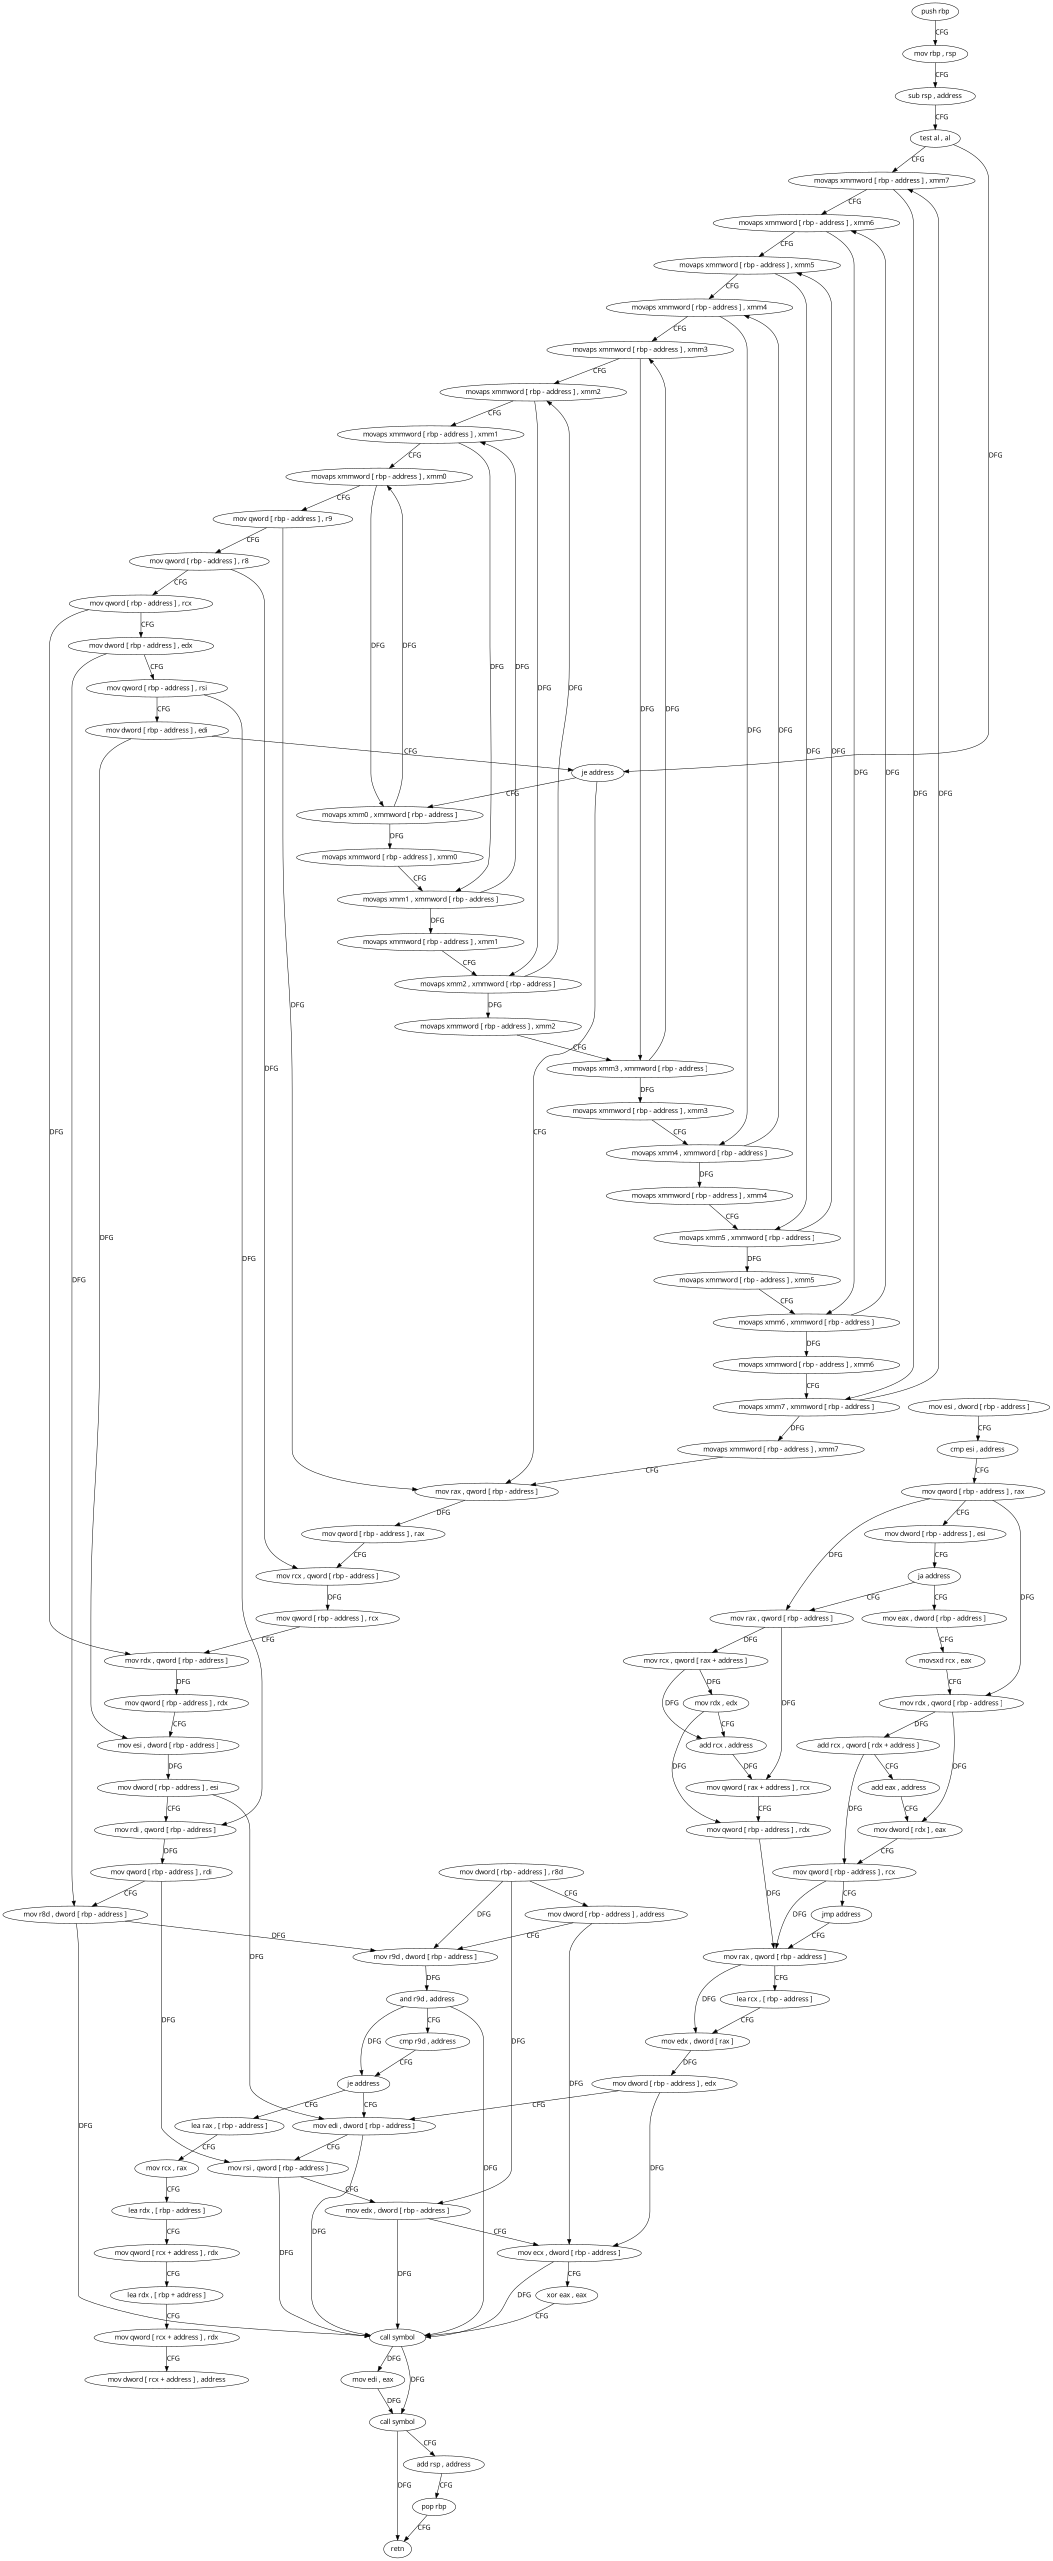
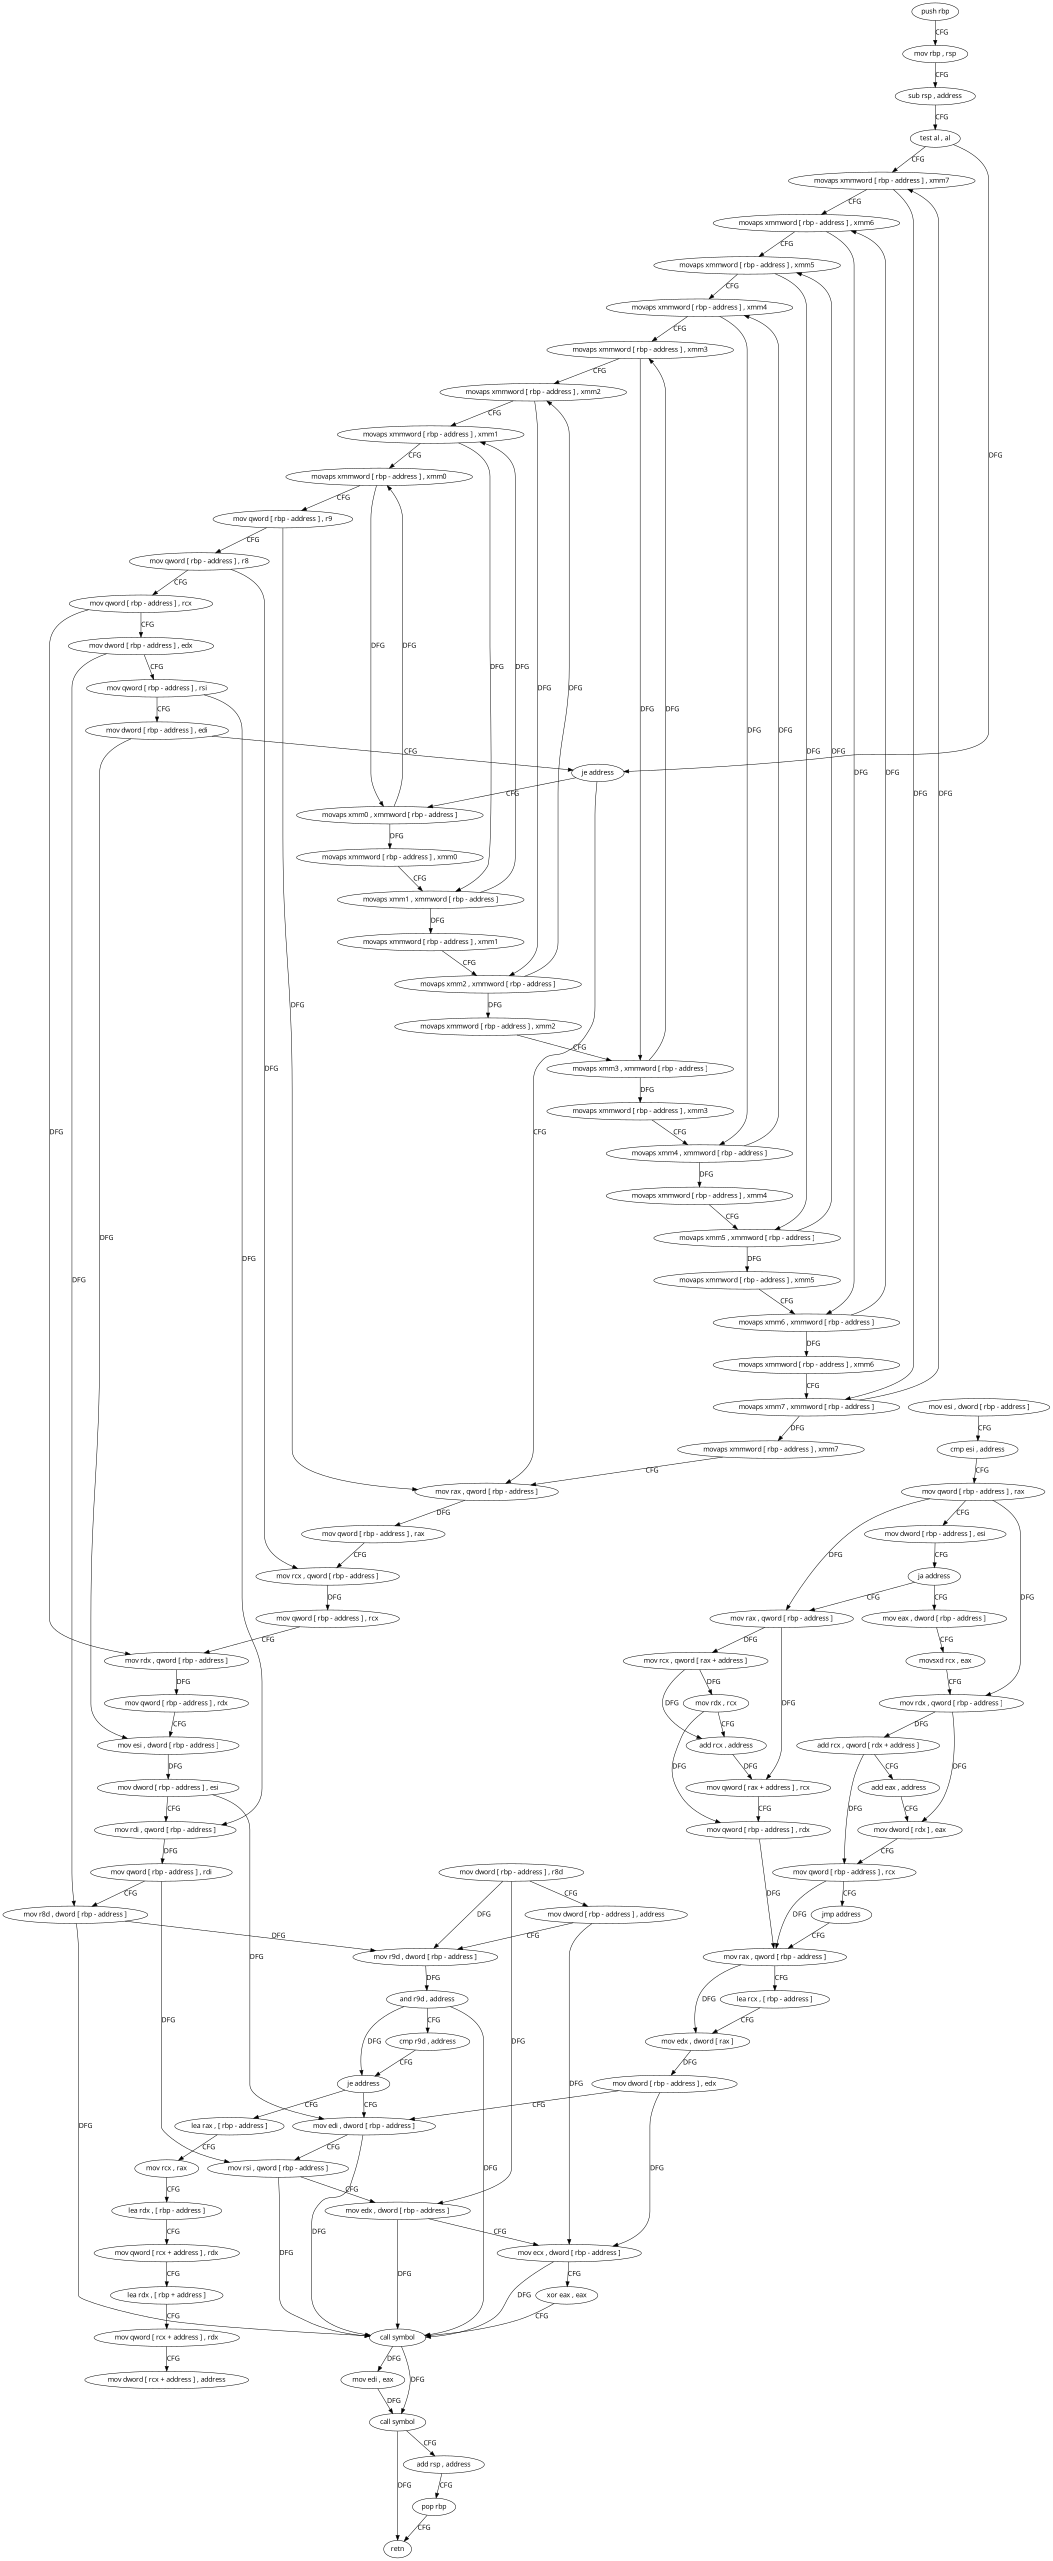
(716, 1703) -> (716, 1703)
